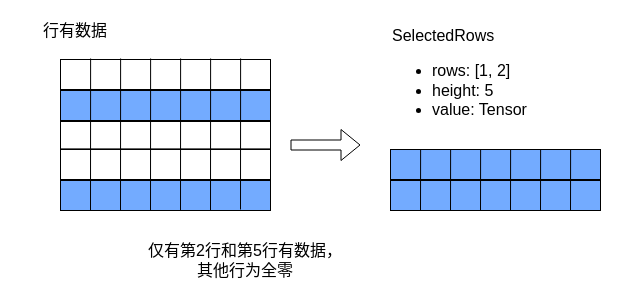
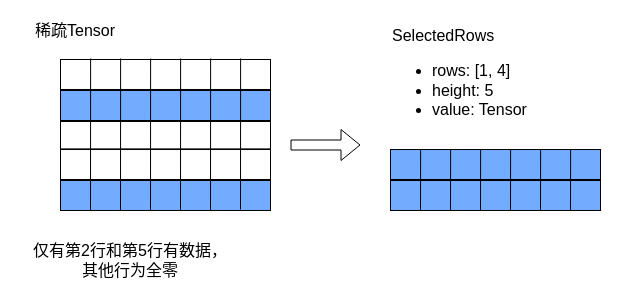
(76, 31) -> (76, 31)
(445, 81) -> (445, 81)
(246, 261) -> (131, 261)
